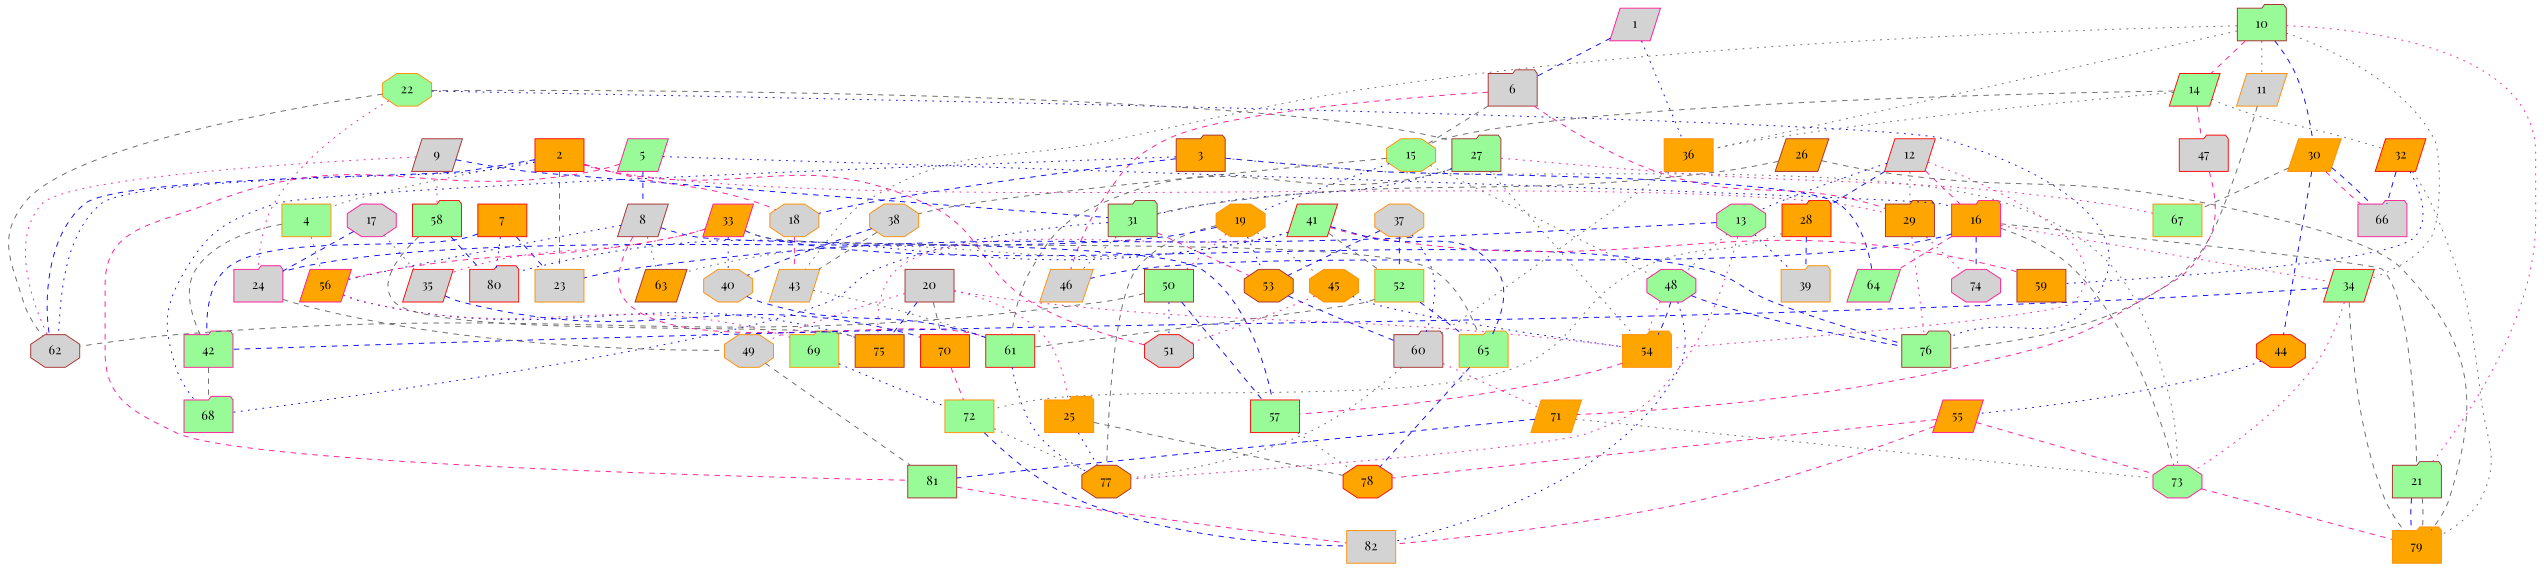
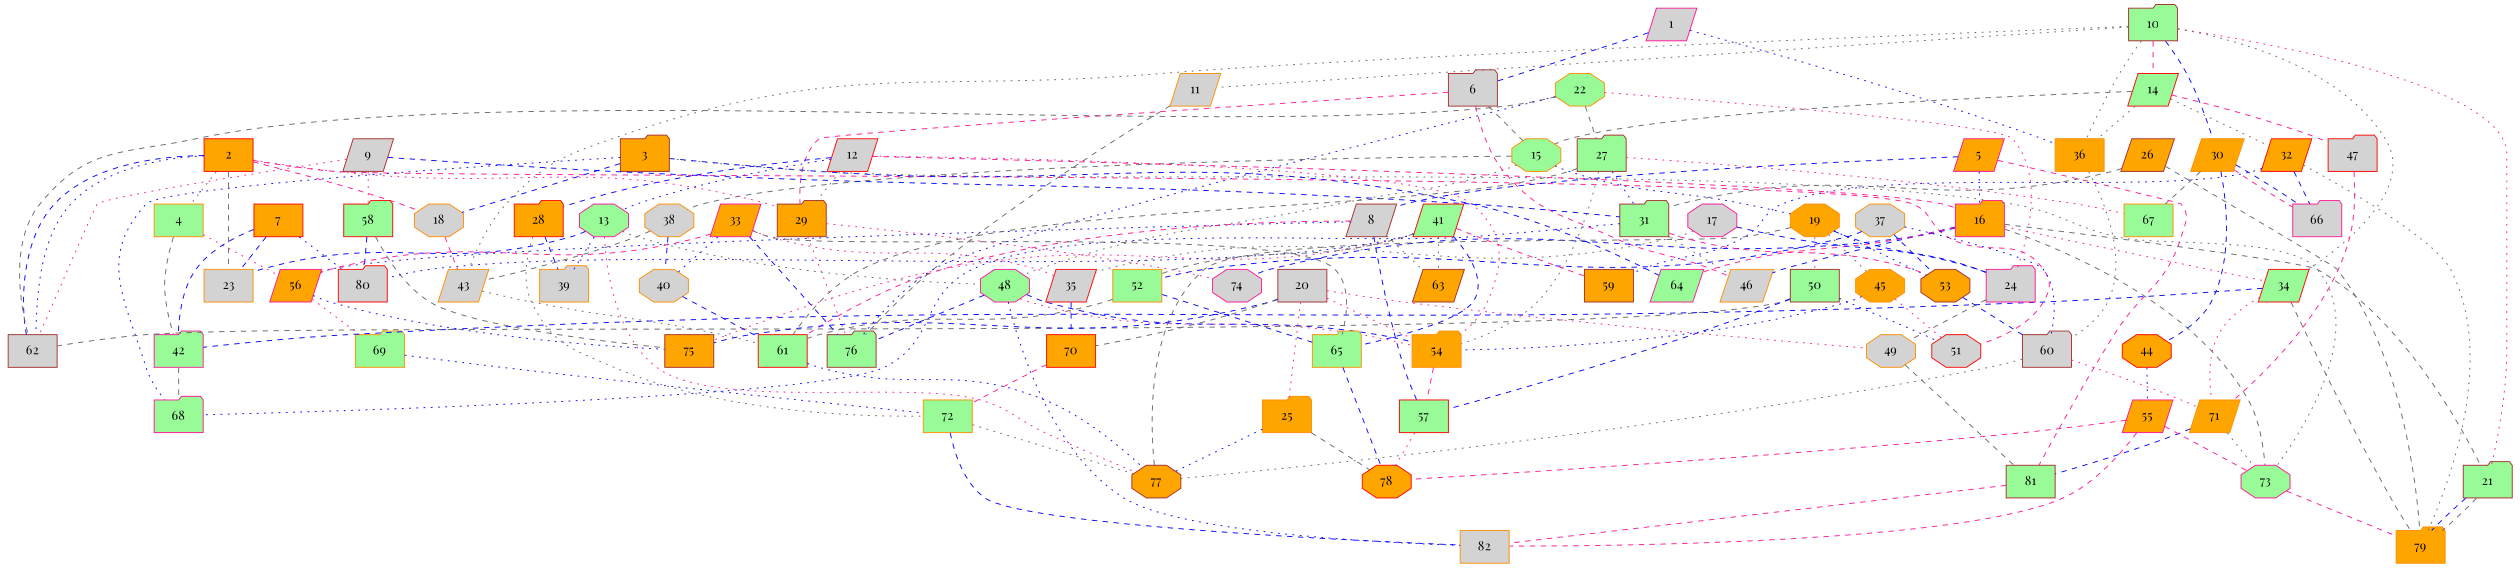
(643, 155) -> (1979, 155)
(55, 351) -> (33, 351)
(2285, 399) -> (2216, 339)
(1324, 451) -> (1405, 449)
